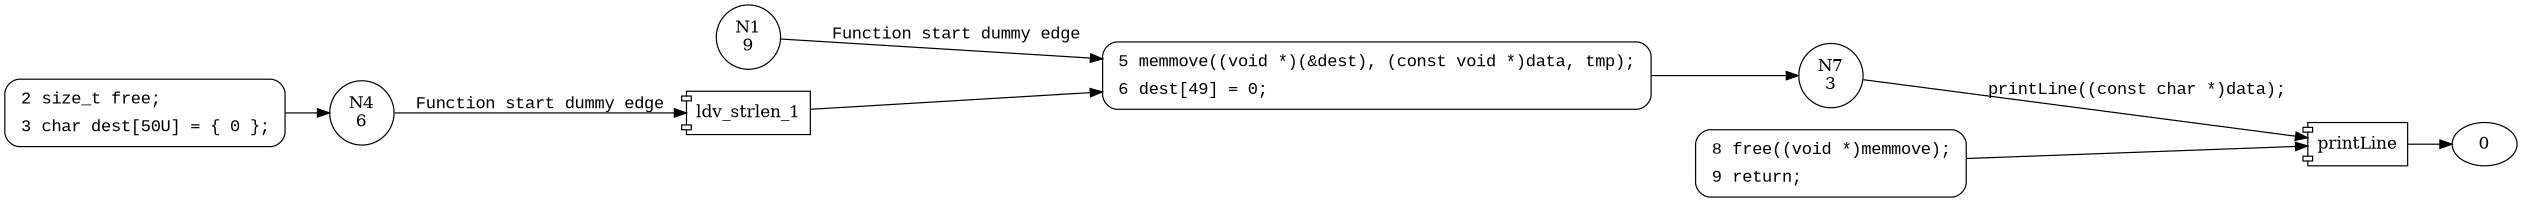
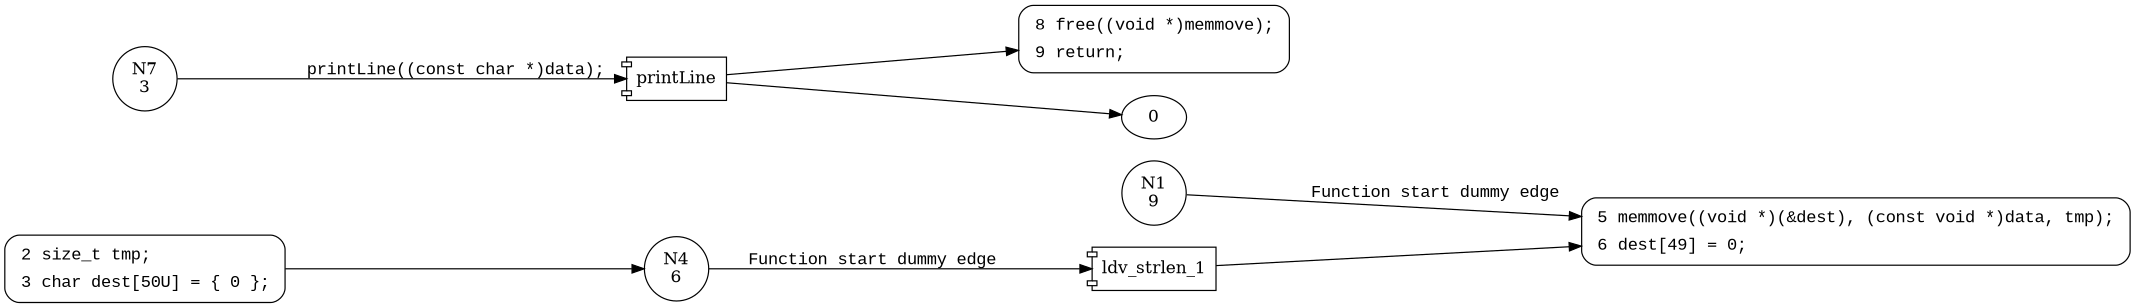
(1719, 76) -> none
(102, 98) -> (96, 254)
(2131, 152) -> (866, 63)
